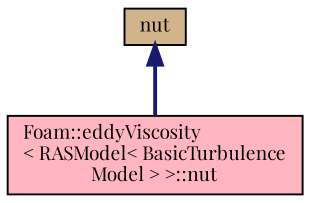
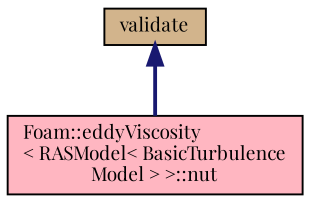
(155, 27) -> (155, 27)
